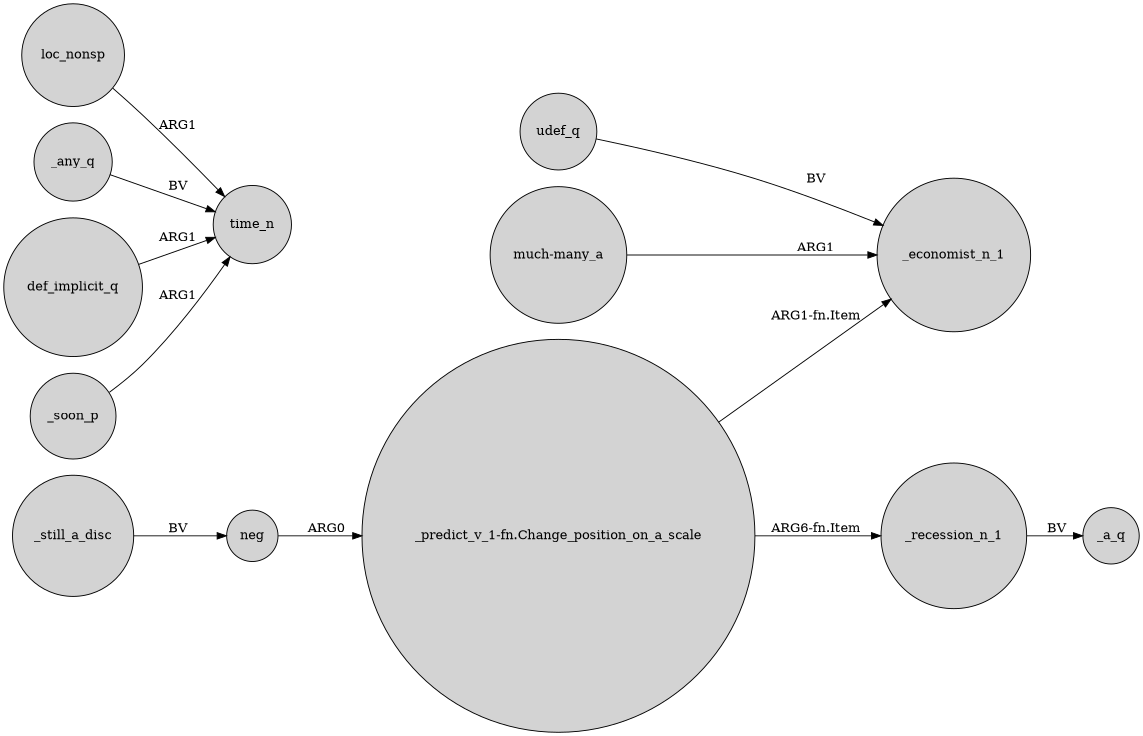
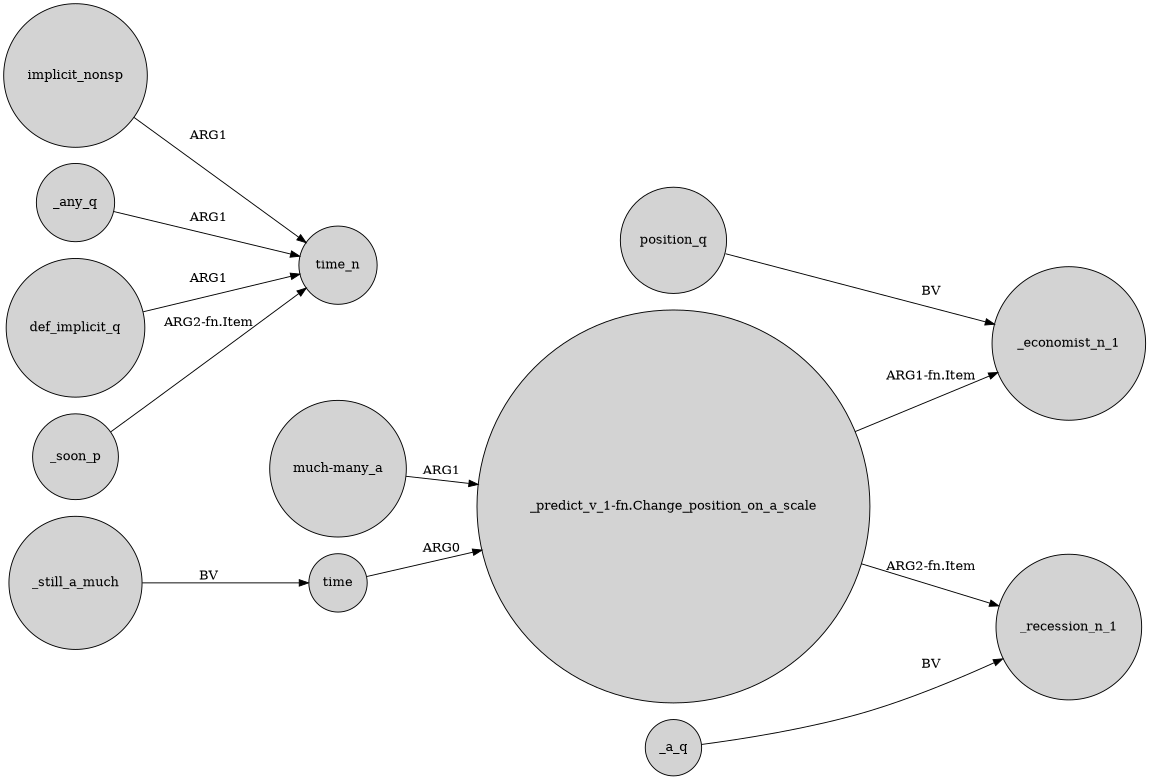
(73, 55) -> (76, 75)
(558, 132) -> (673, 240)
(178, 186) -> (209, 218)
(747, 255) -> (437, 480)
(178, 296) -> (209, 323)
(816, 529) -> (931, 567)
(73, 536) -> (76, 583)
(252, 536) -> (338, 583)
(1050, 536) -> (852, 716)
